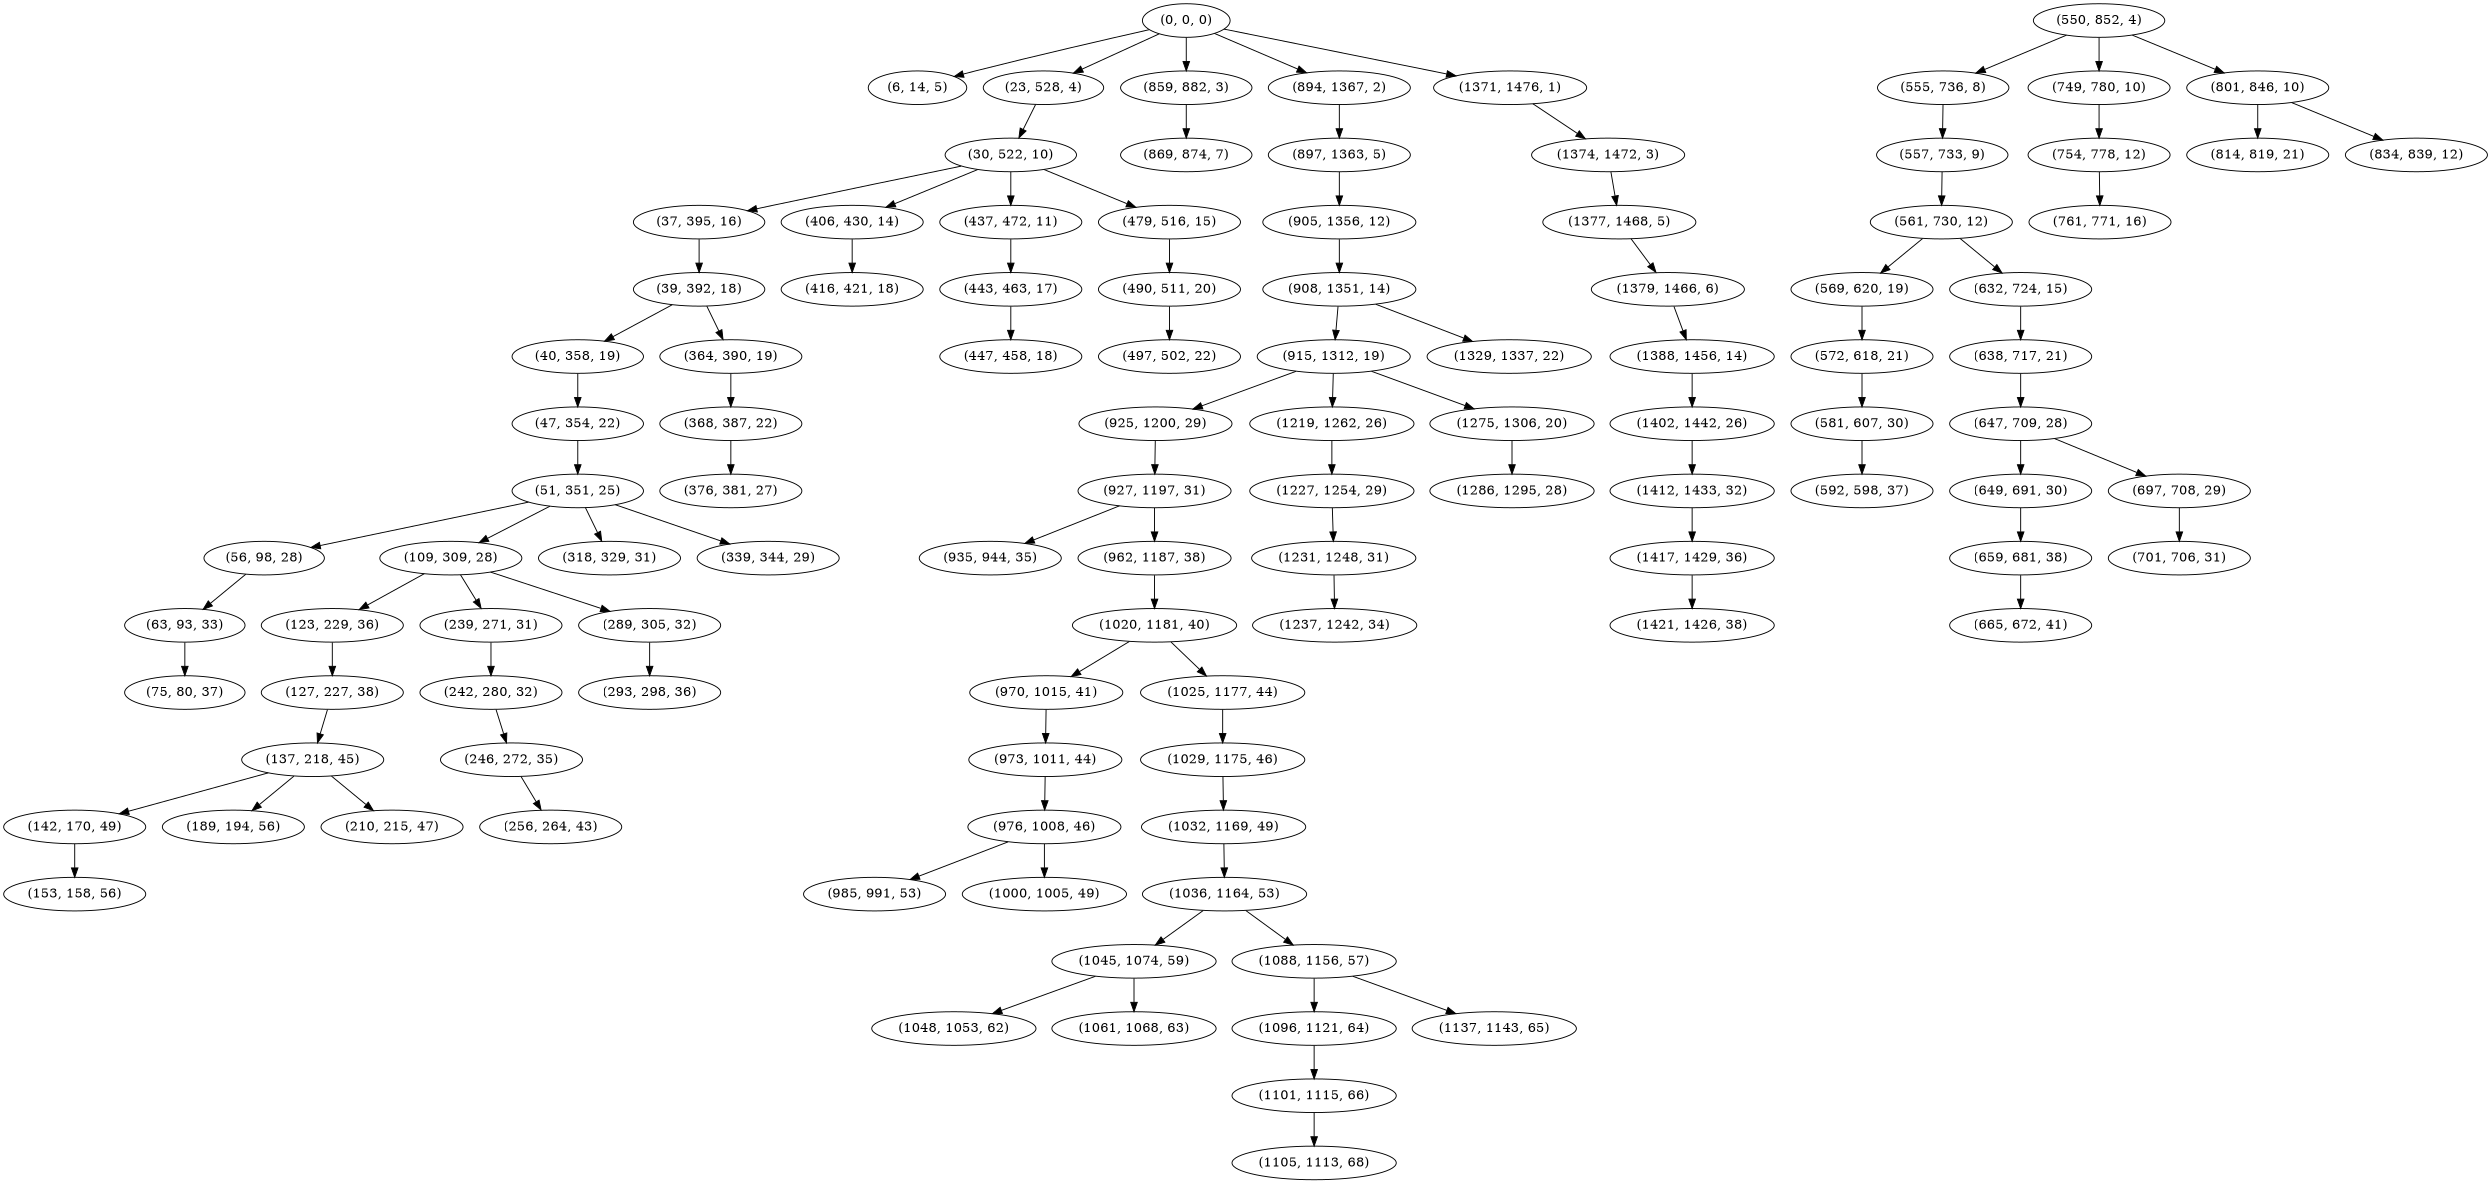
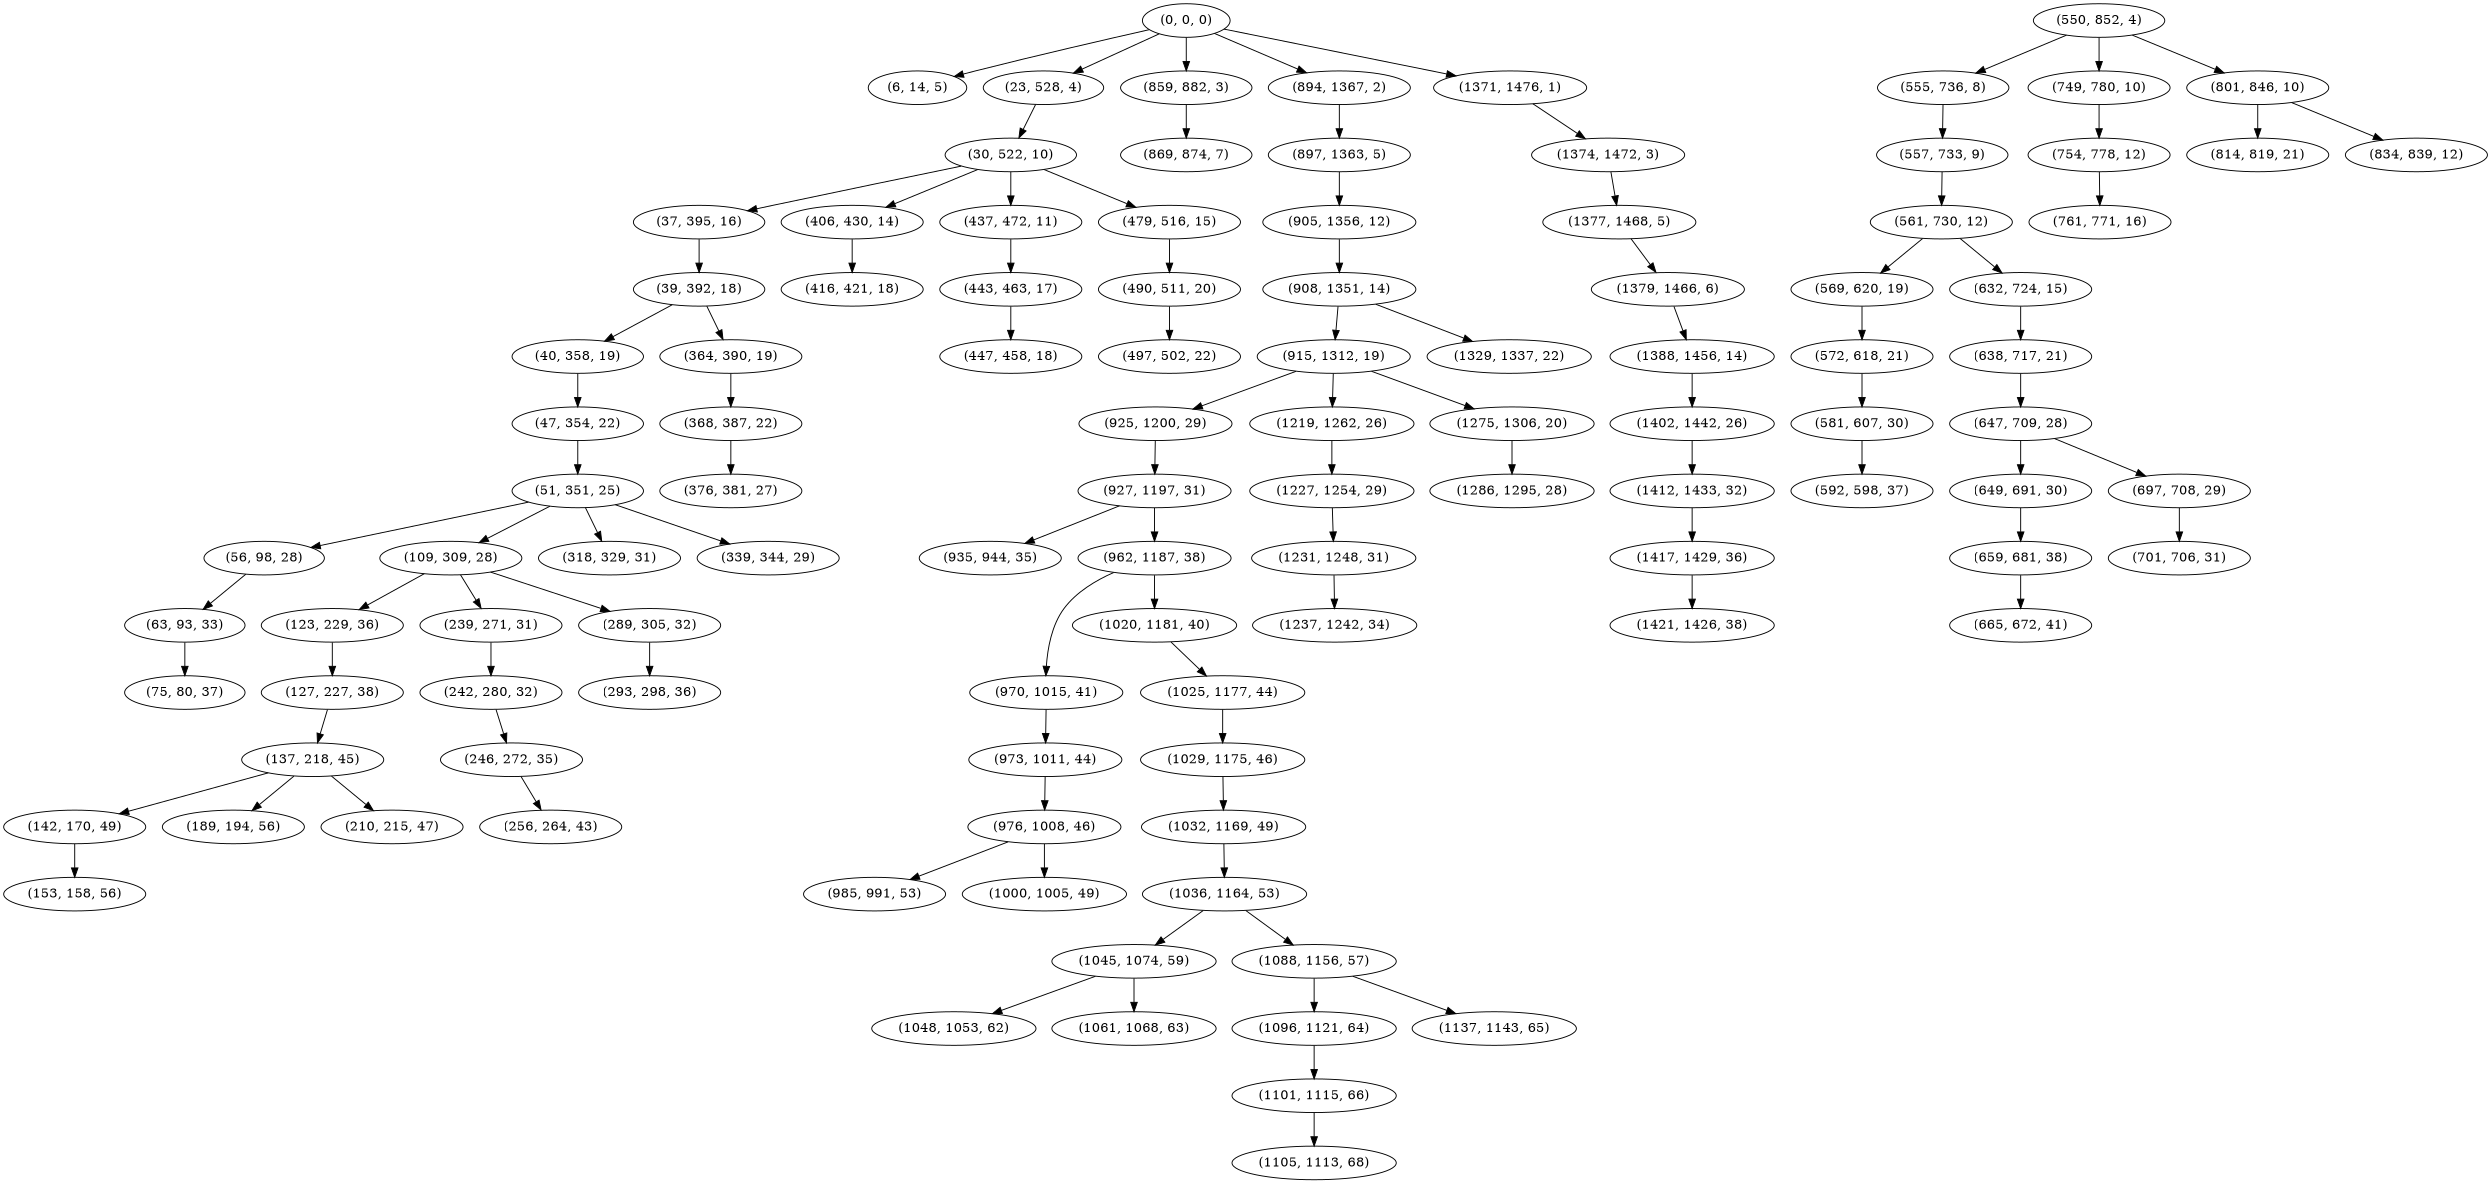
(1104, 657) -> (1064, 608)
